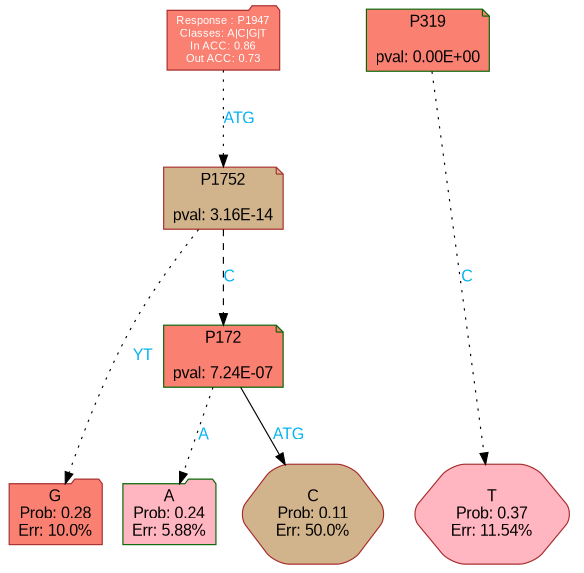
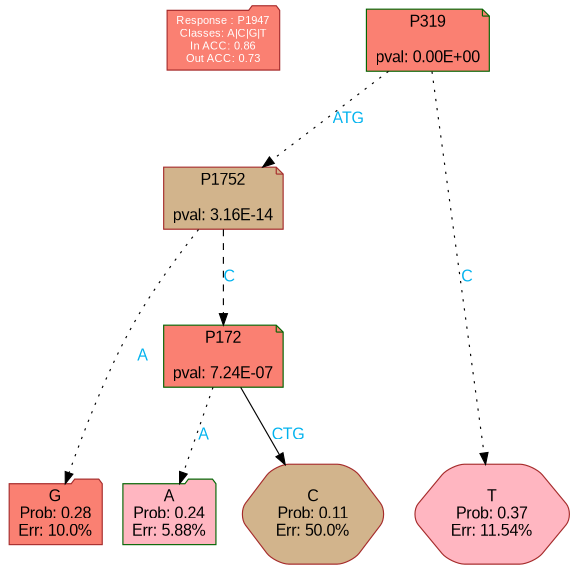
(223, 113) -> (330, 116)
(143, 356) -> (143, 356)
(289, 435) -> (289, 435)
